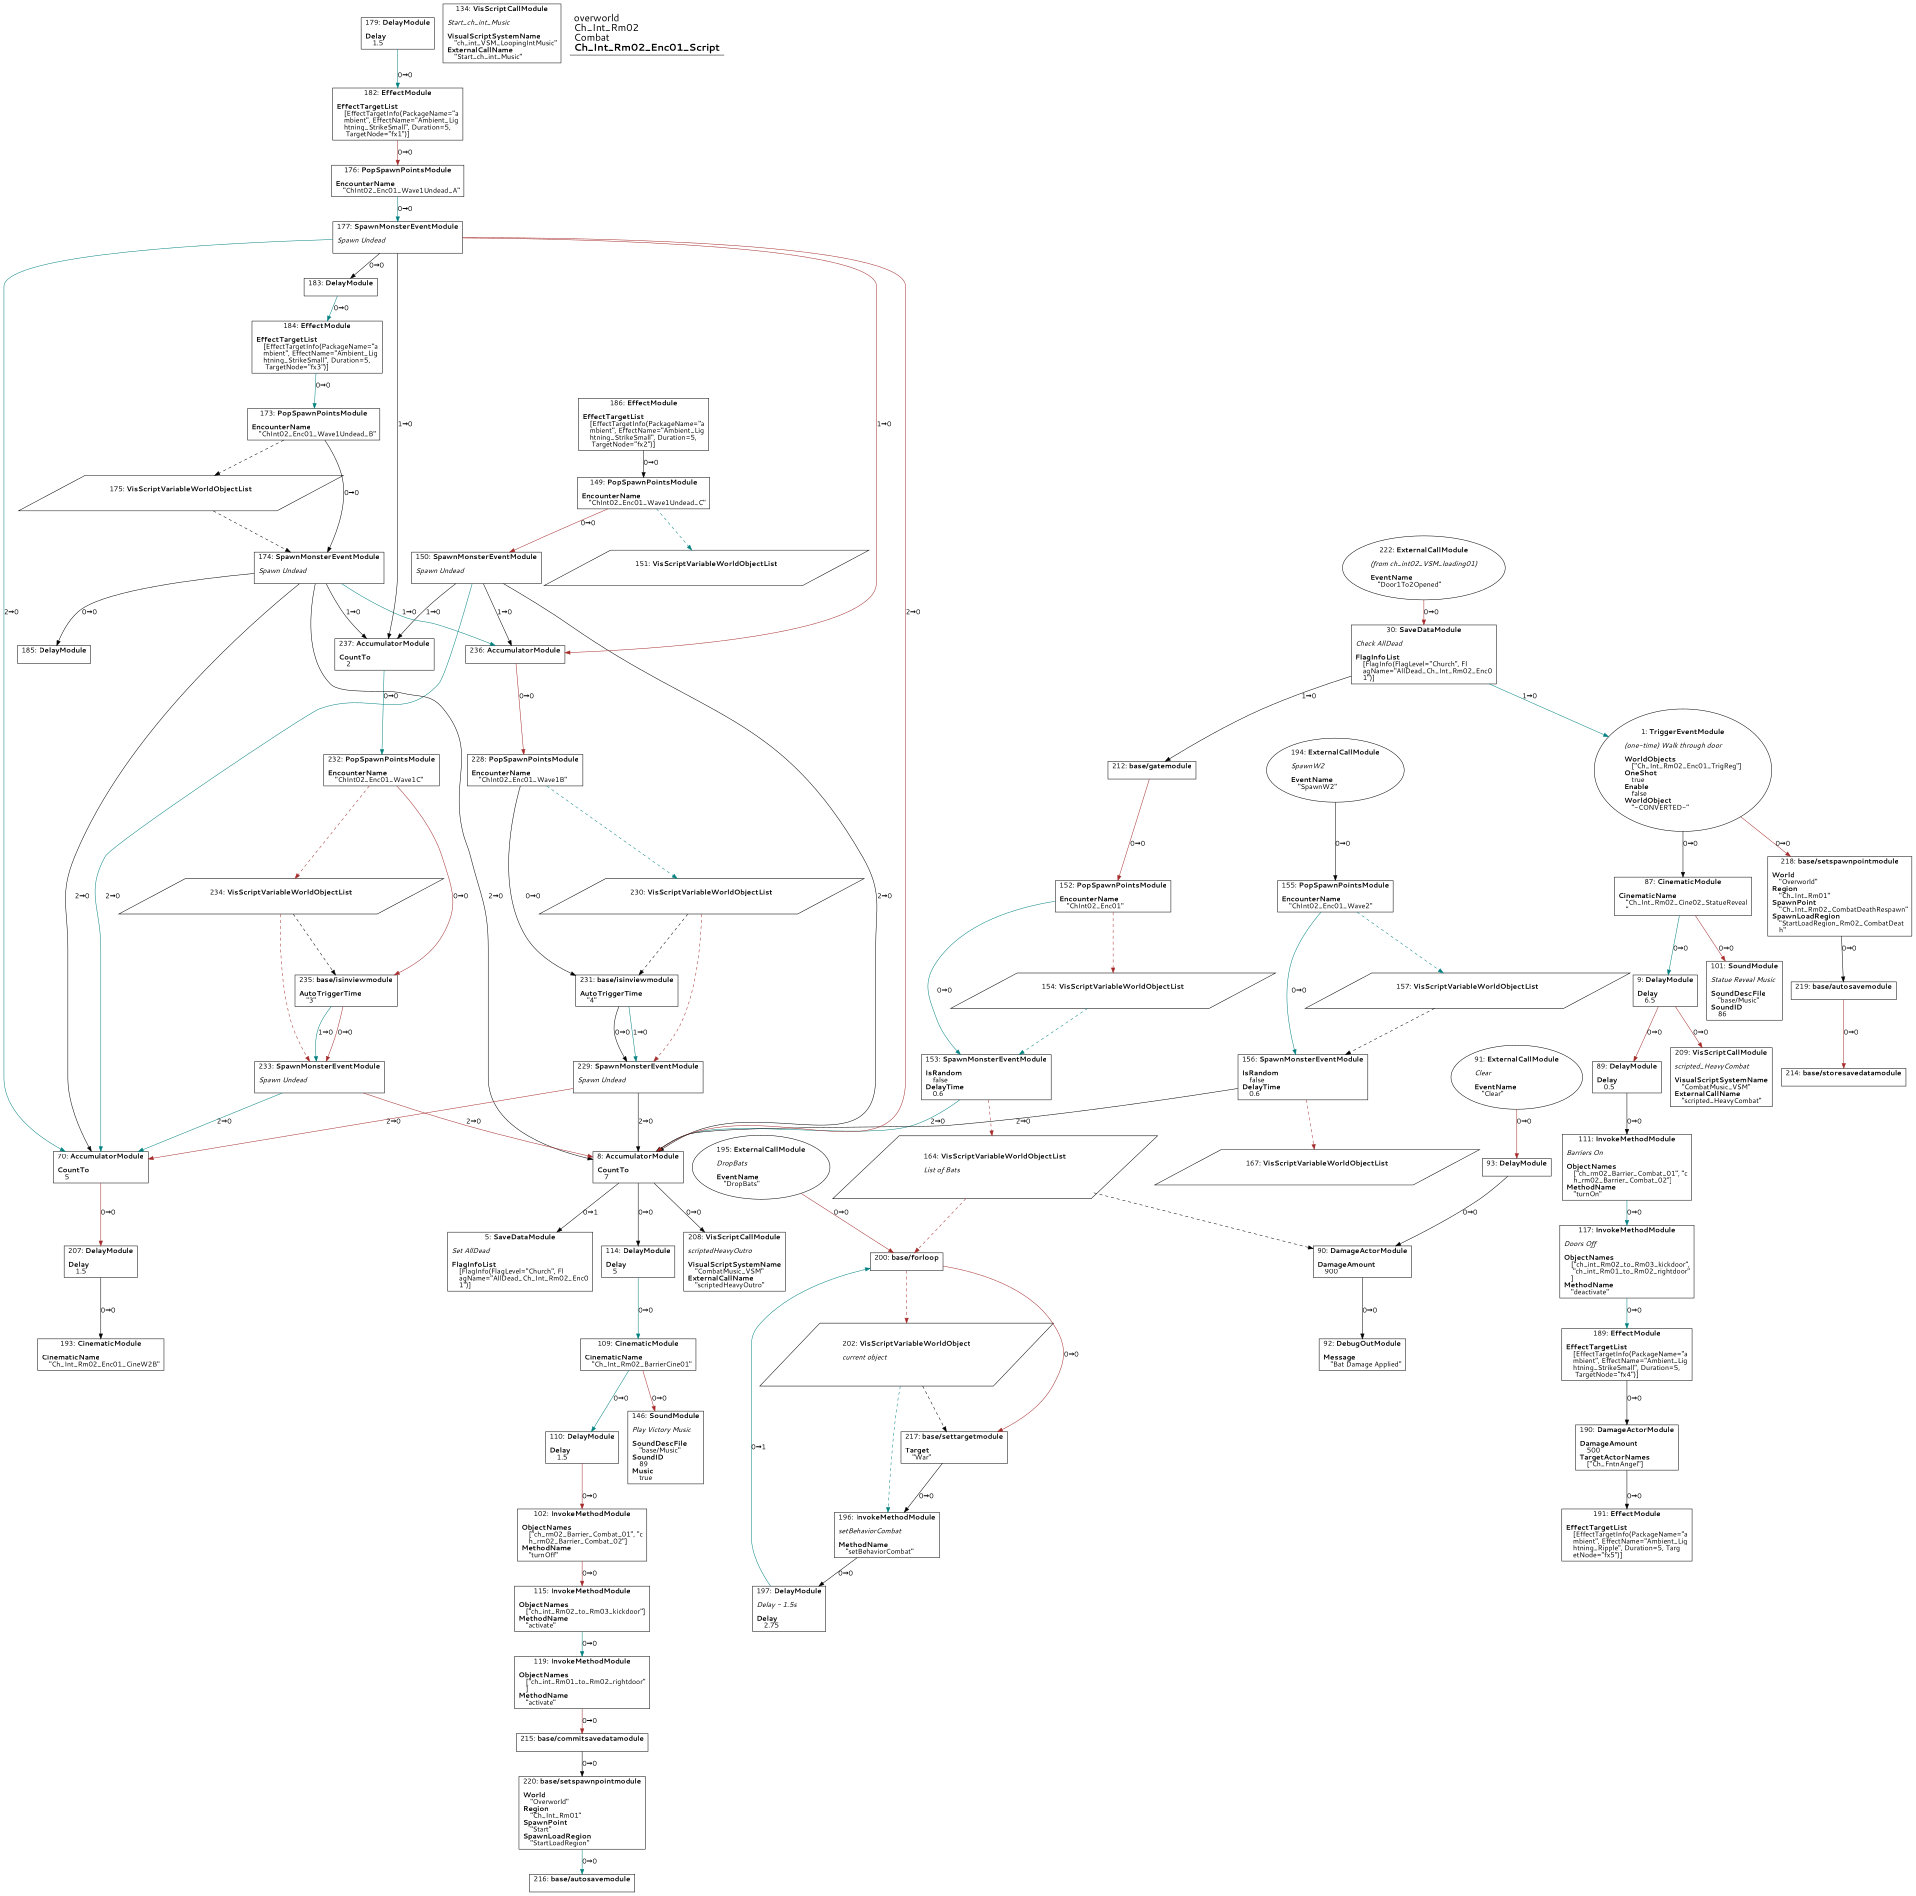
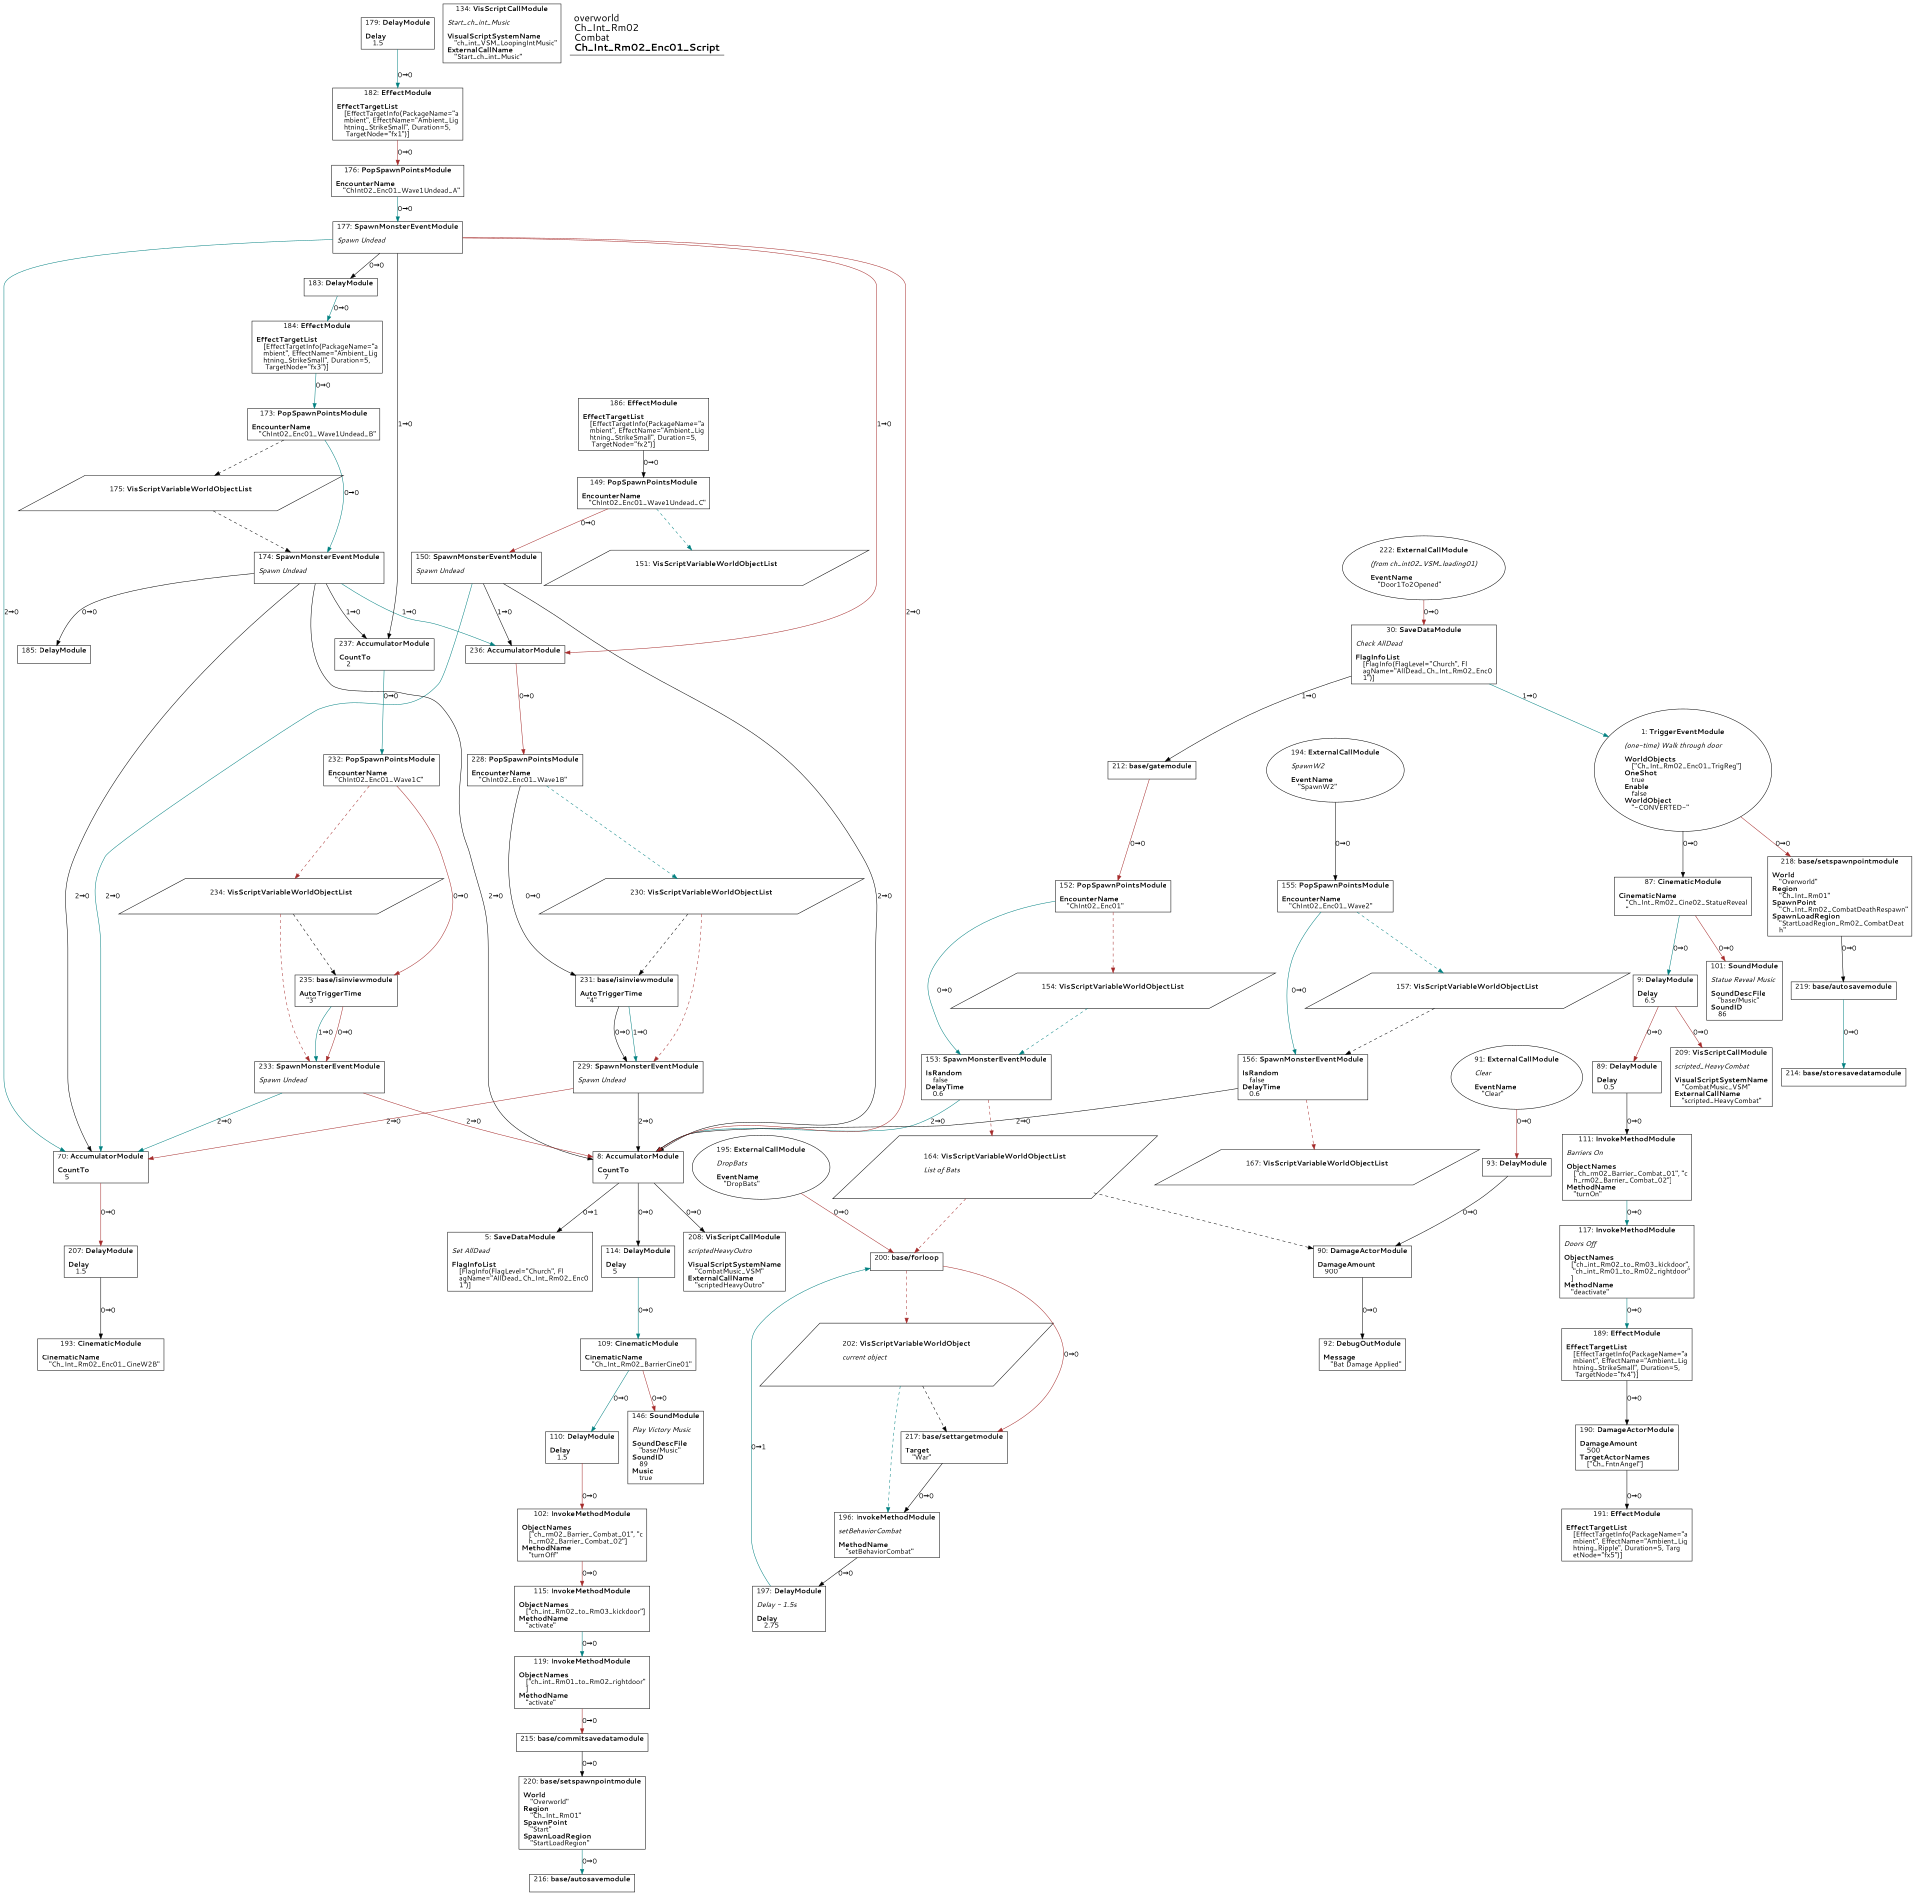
(344, 493) -> (344, 493)
(427, 608) -> none
(1844, 1031) -> (1844, 1031)
